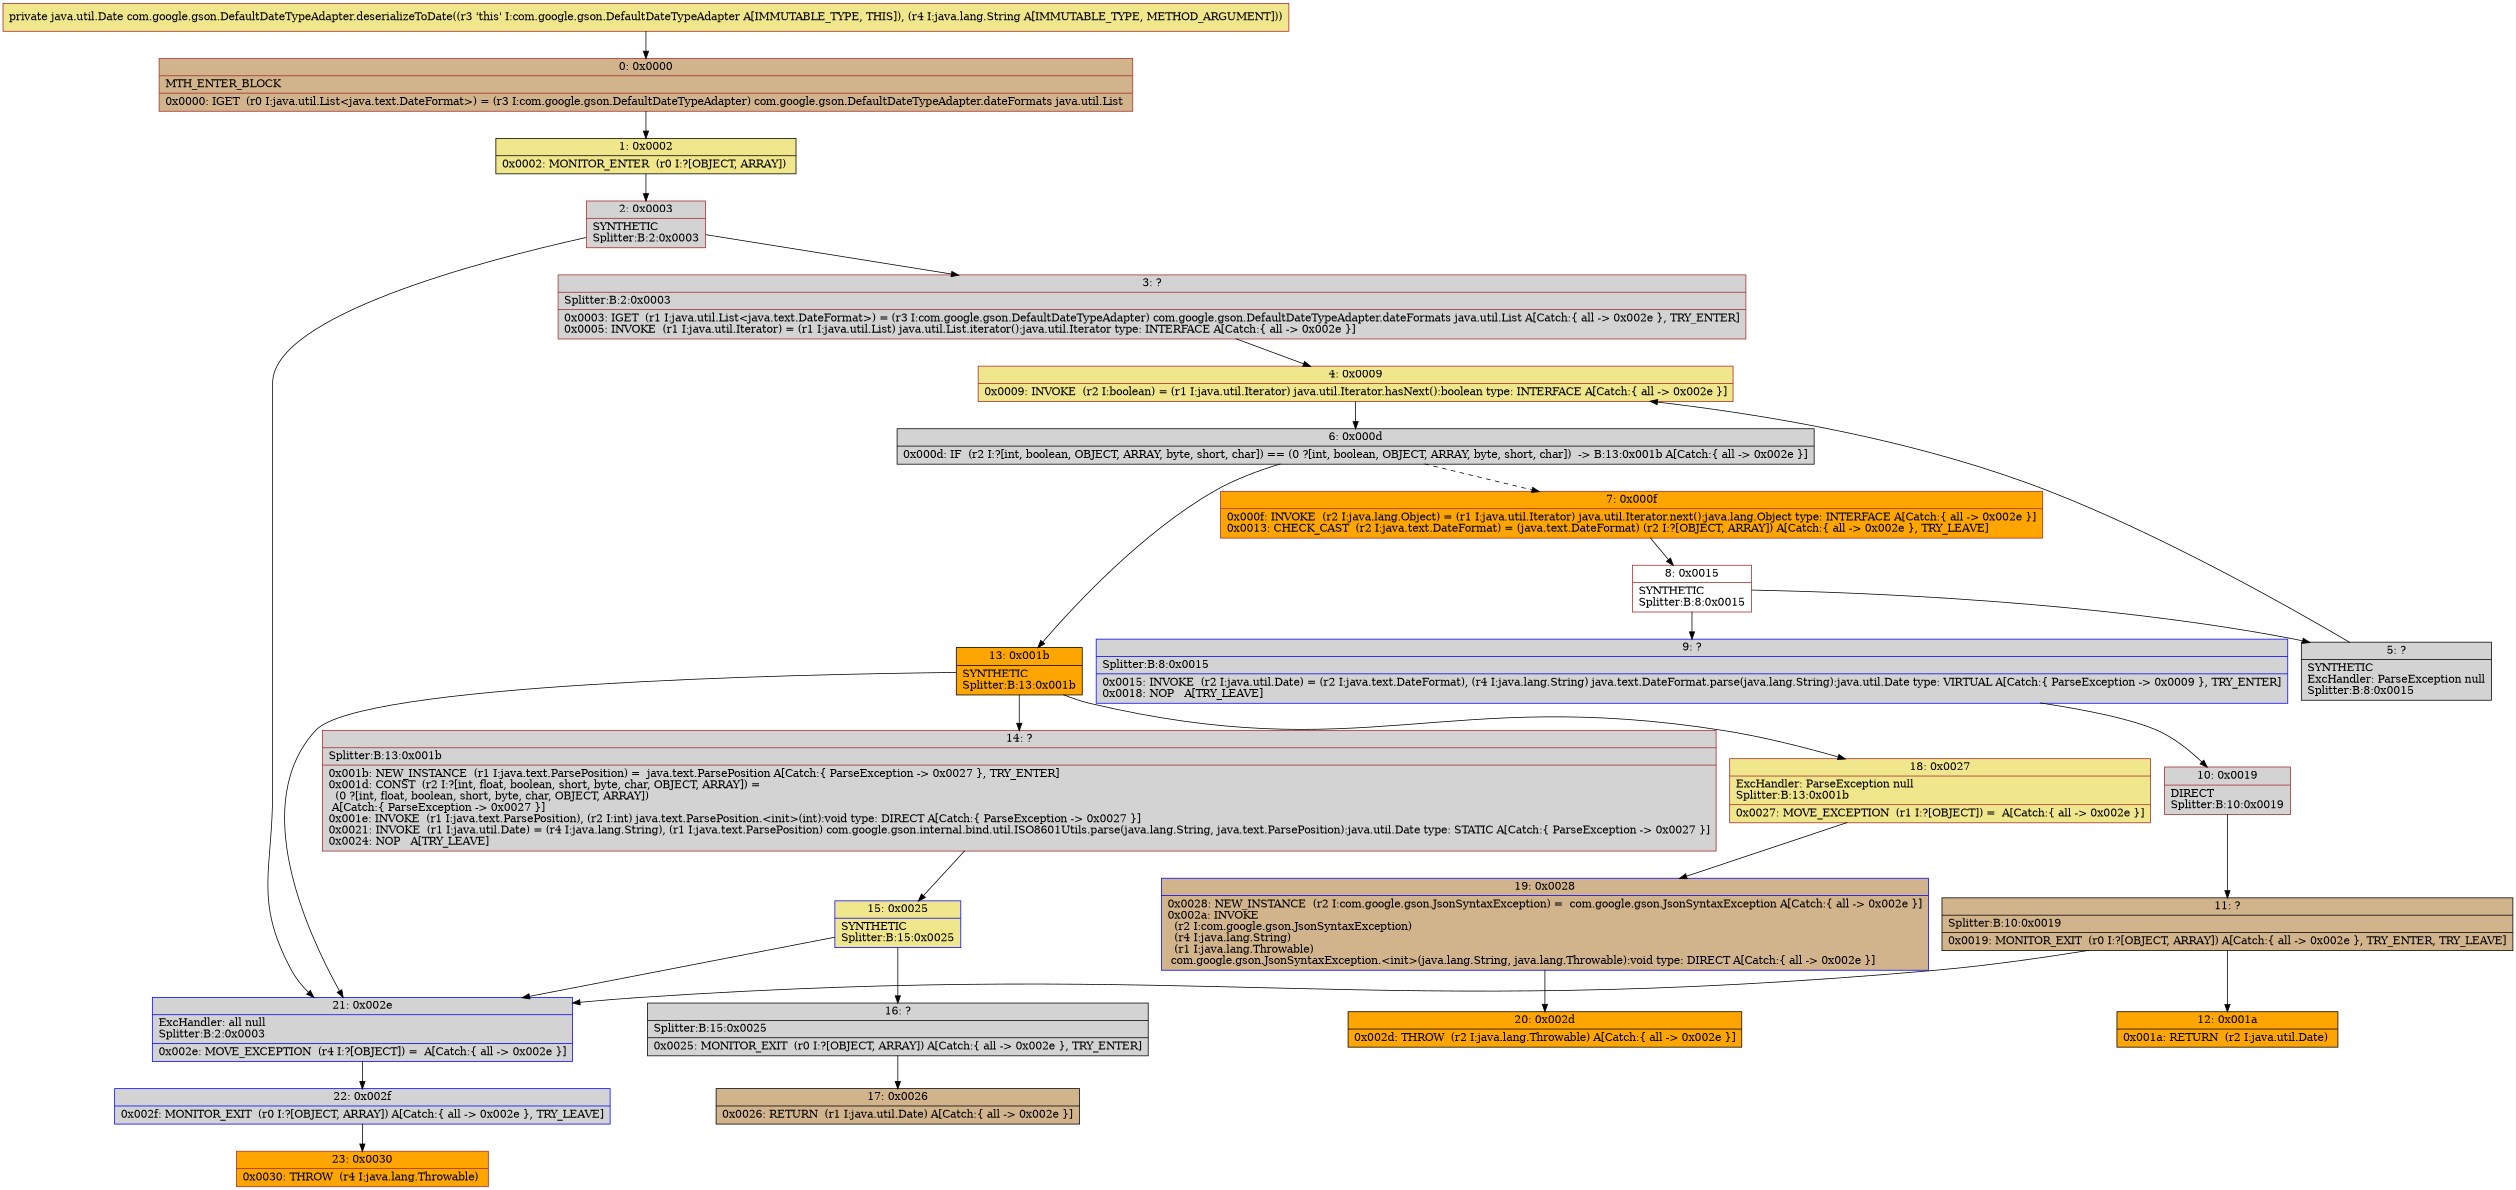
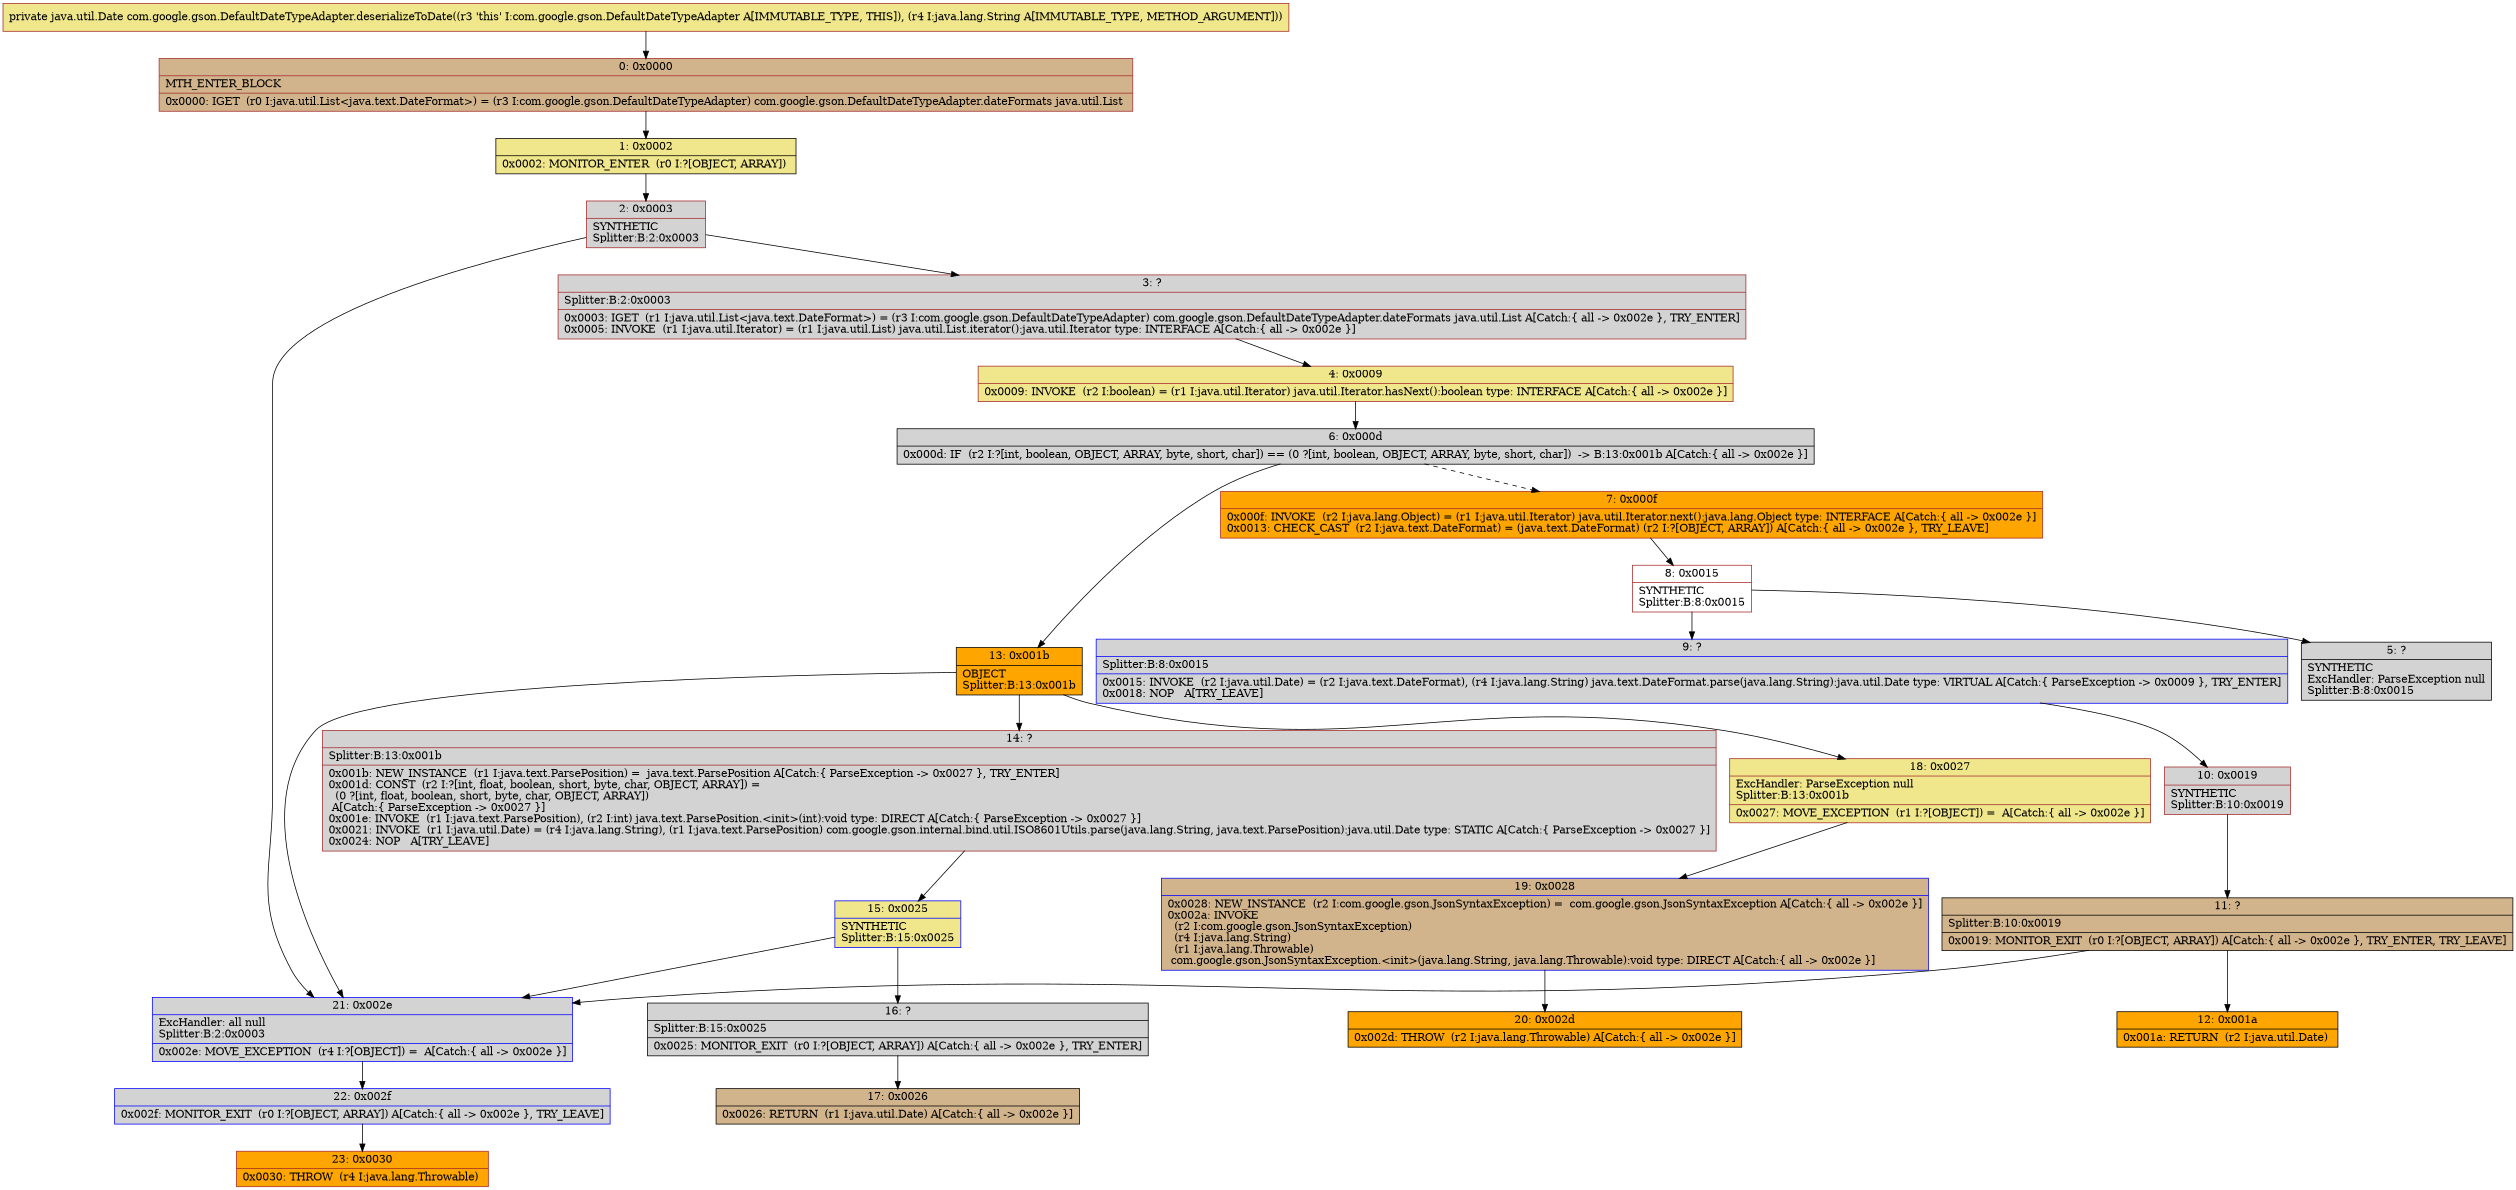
(2018, 480) -> none
(996, 674) -> (984, 674)
(2192, 794) -> (2204, 794)
